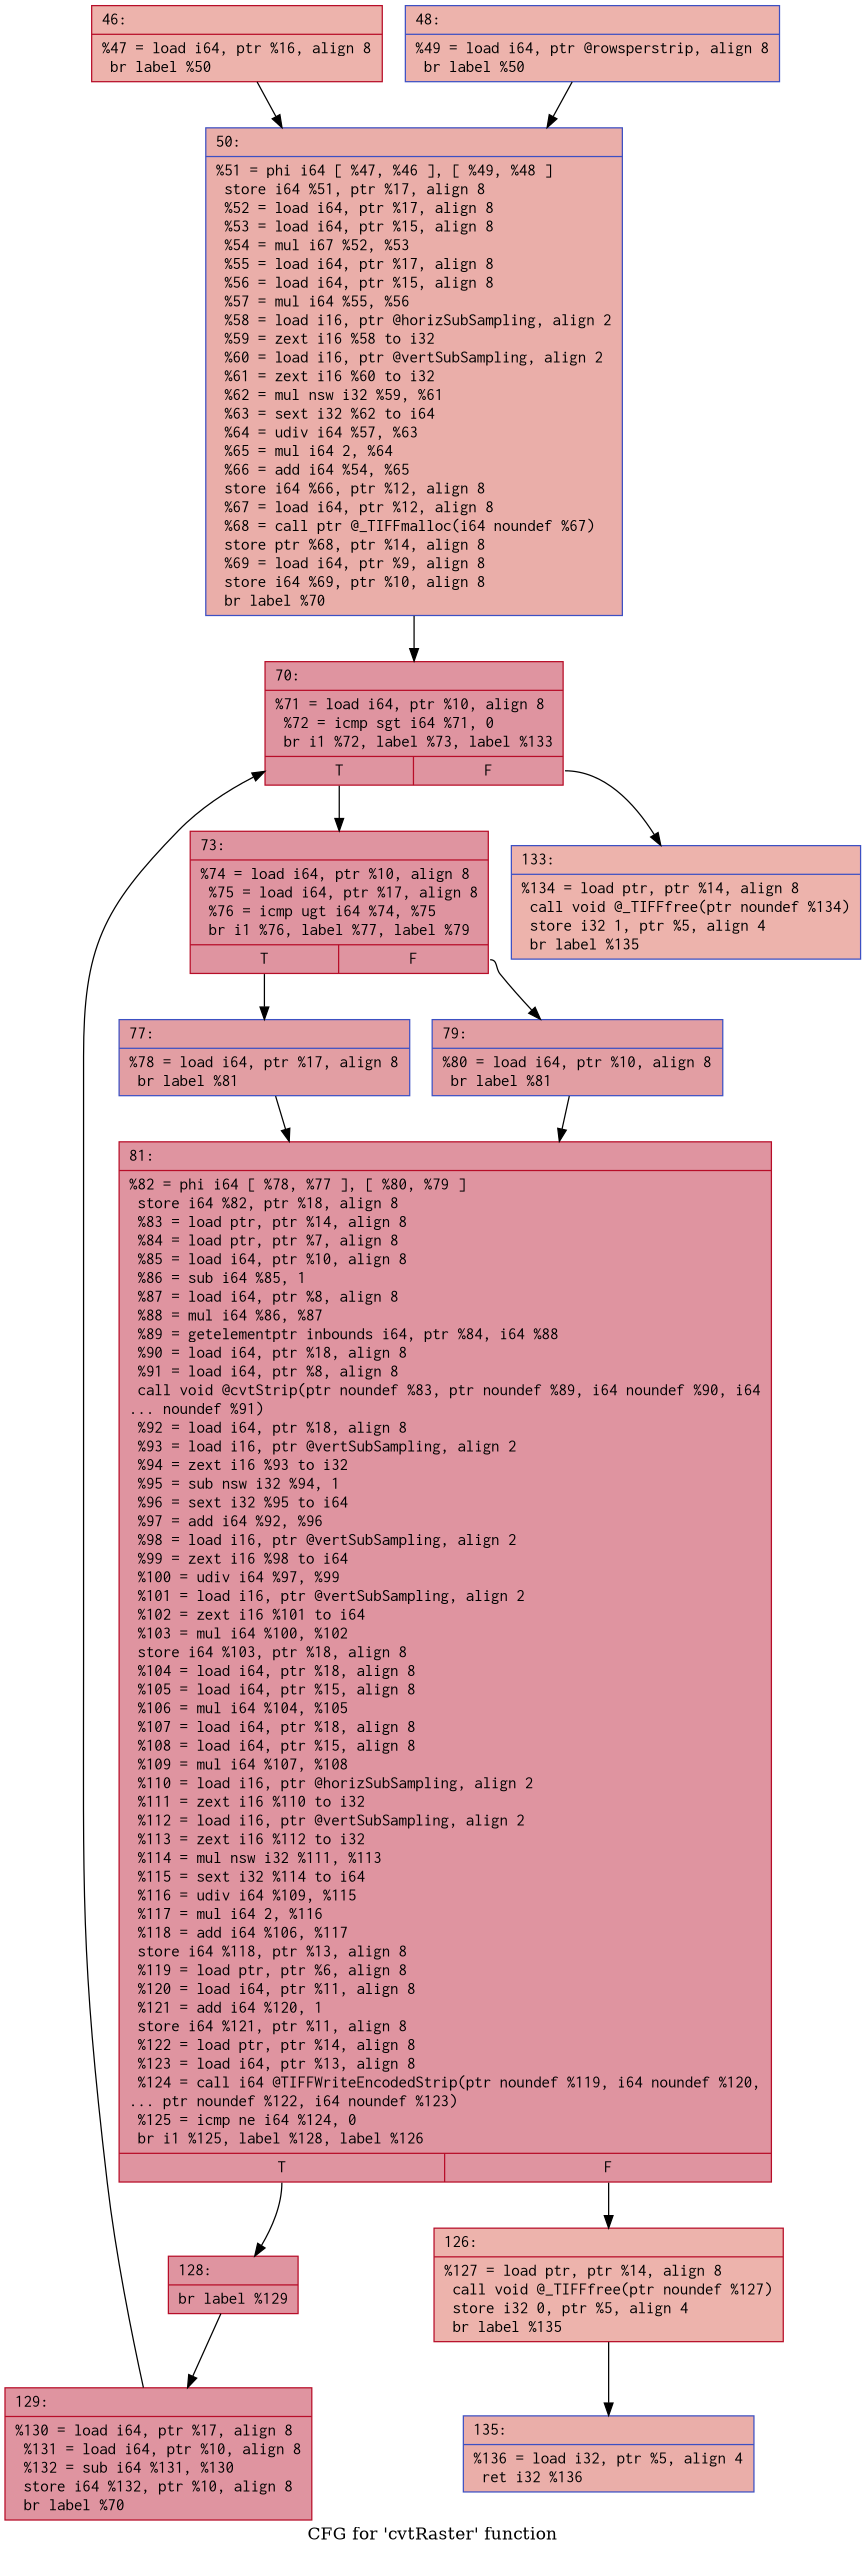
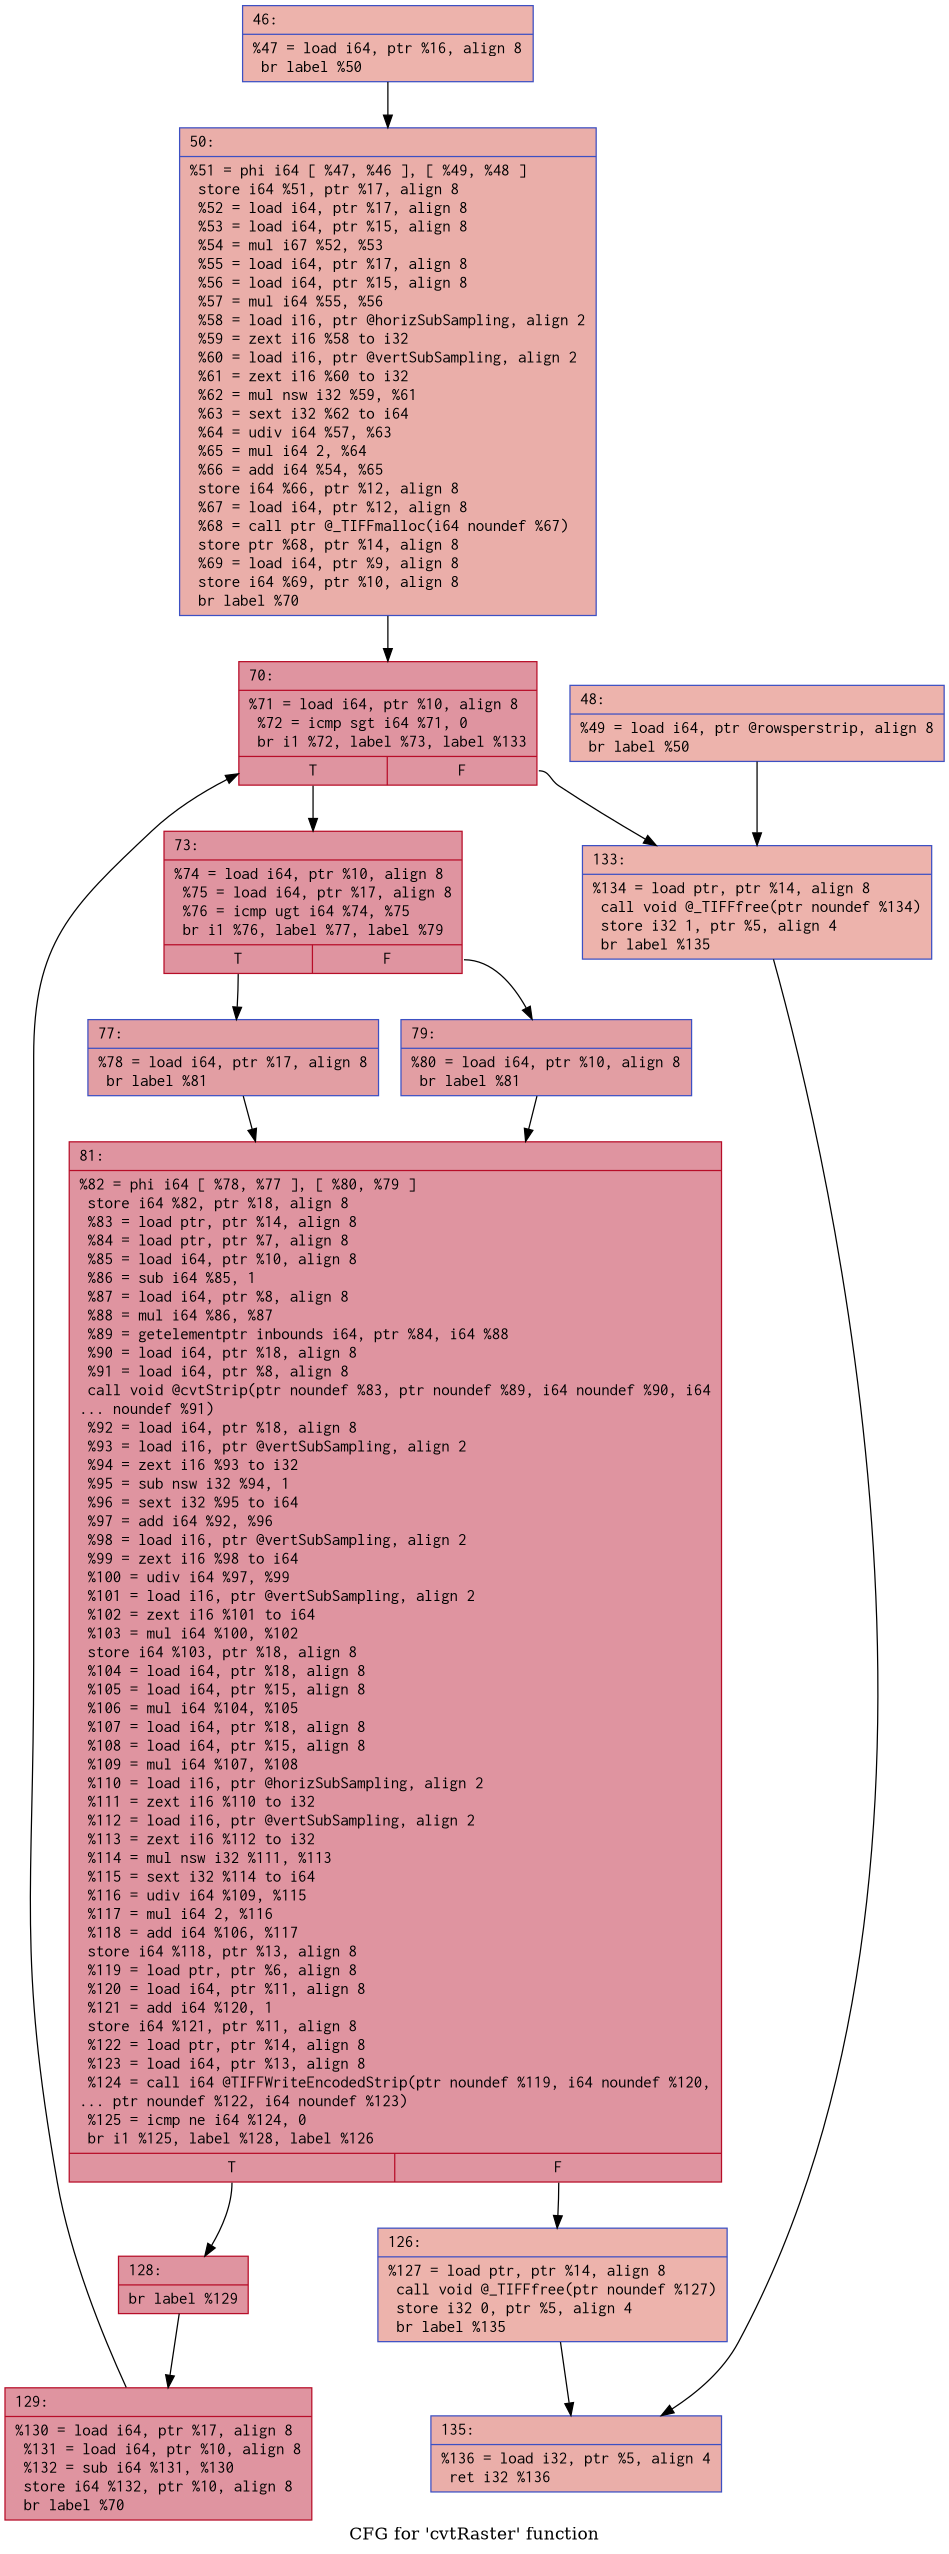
(237, 44) -> (388, 44)
(563, 99) -> (757, 797)
none -> (876, 1704)
(609, 2285) -> (553, 2285)
